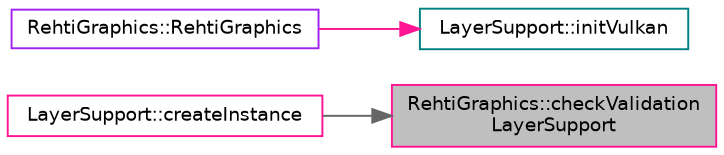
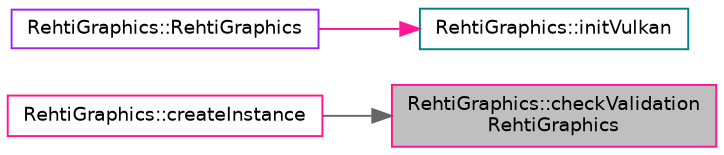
(554, 29) -> (554, 29)
(165, 116) -> (165, 116)
(554, 116) -> (554, 116)
